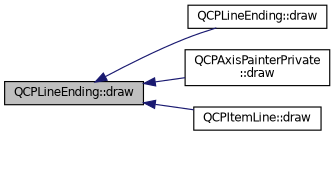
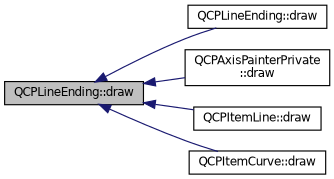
none -> (257, 163)
